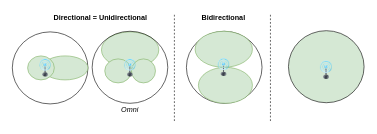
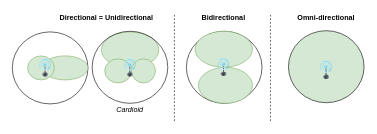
(101, 18) -> (107, 18)
none -> (326, 18)
(130, 110) -> (130, 110)
